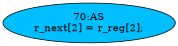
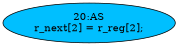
(89, 23) -> (89, 23)
